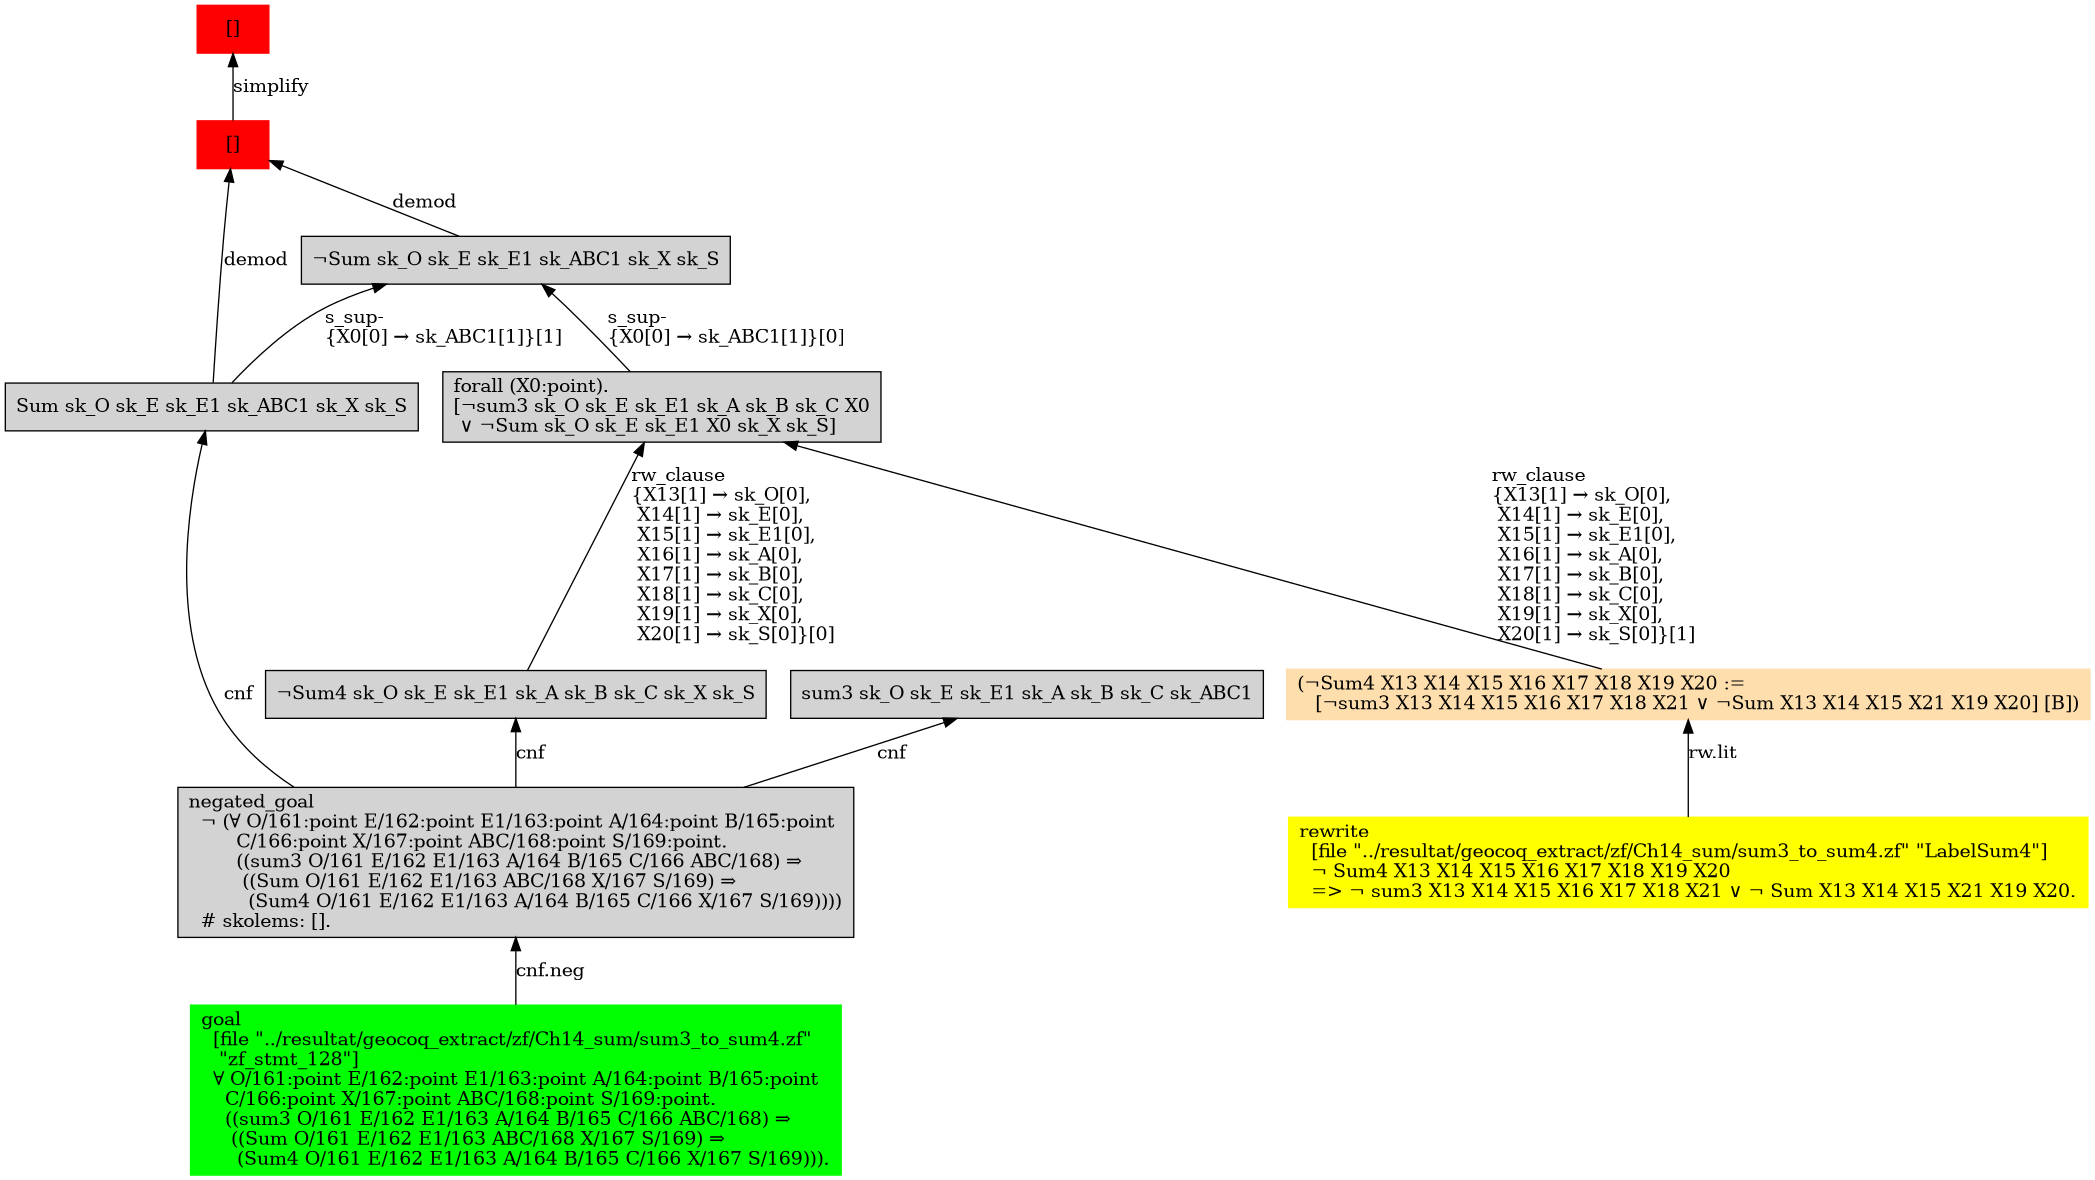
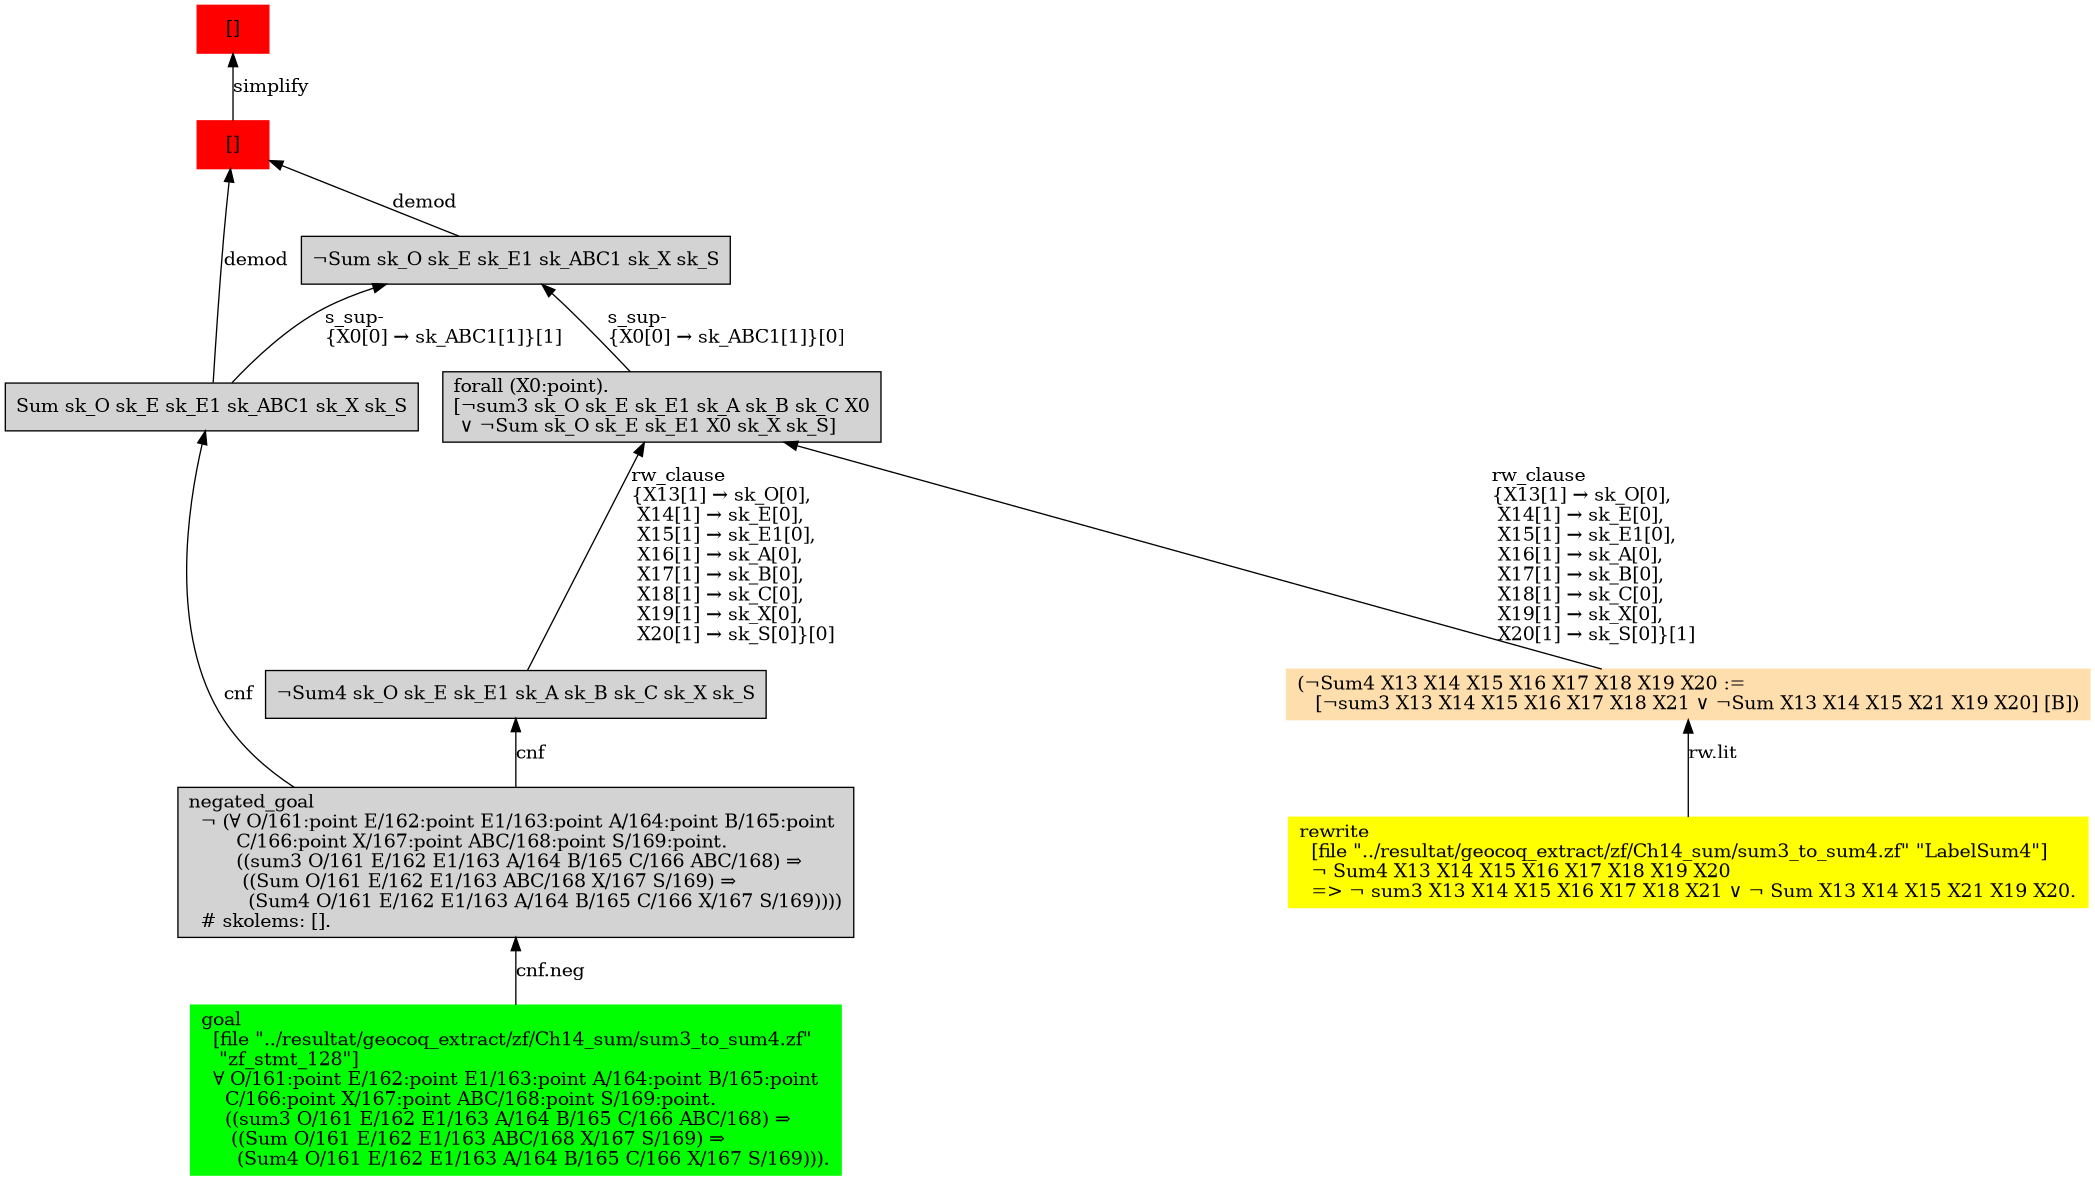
(1027, 694) -> none
